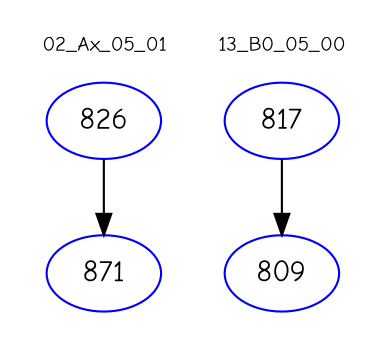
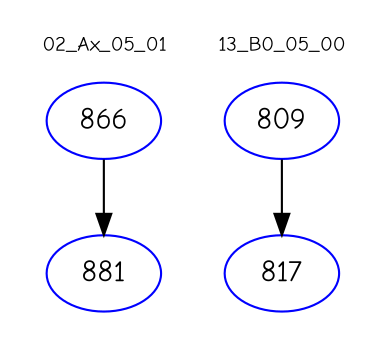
(104, 121) -> (104, 121)
(282, 187) -> (282, 187)
(104, 273) -> (104, 273)
